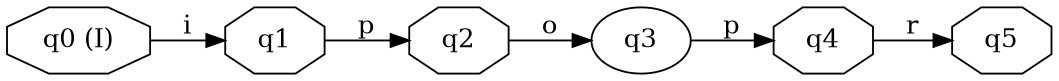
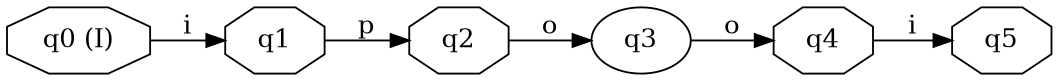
(732, 27) -> (732, 27)
(913, 27) -> (913, 27)
